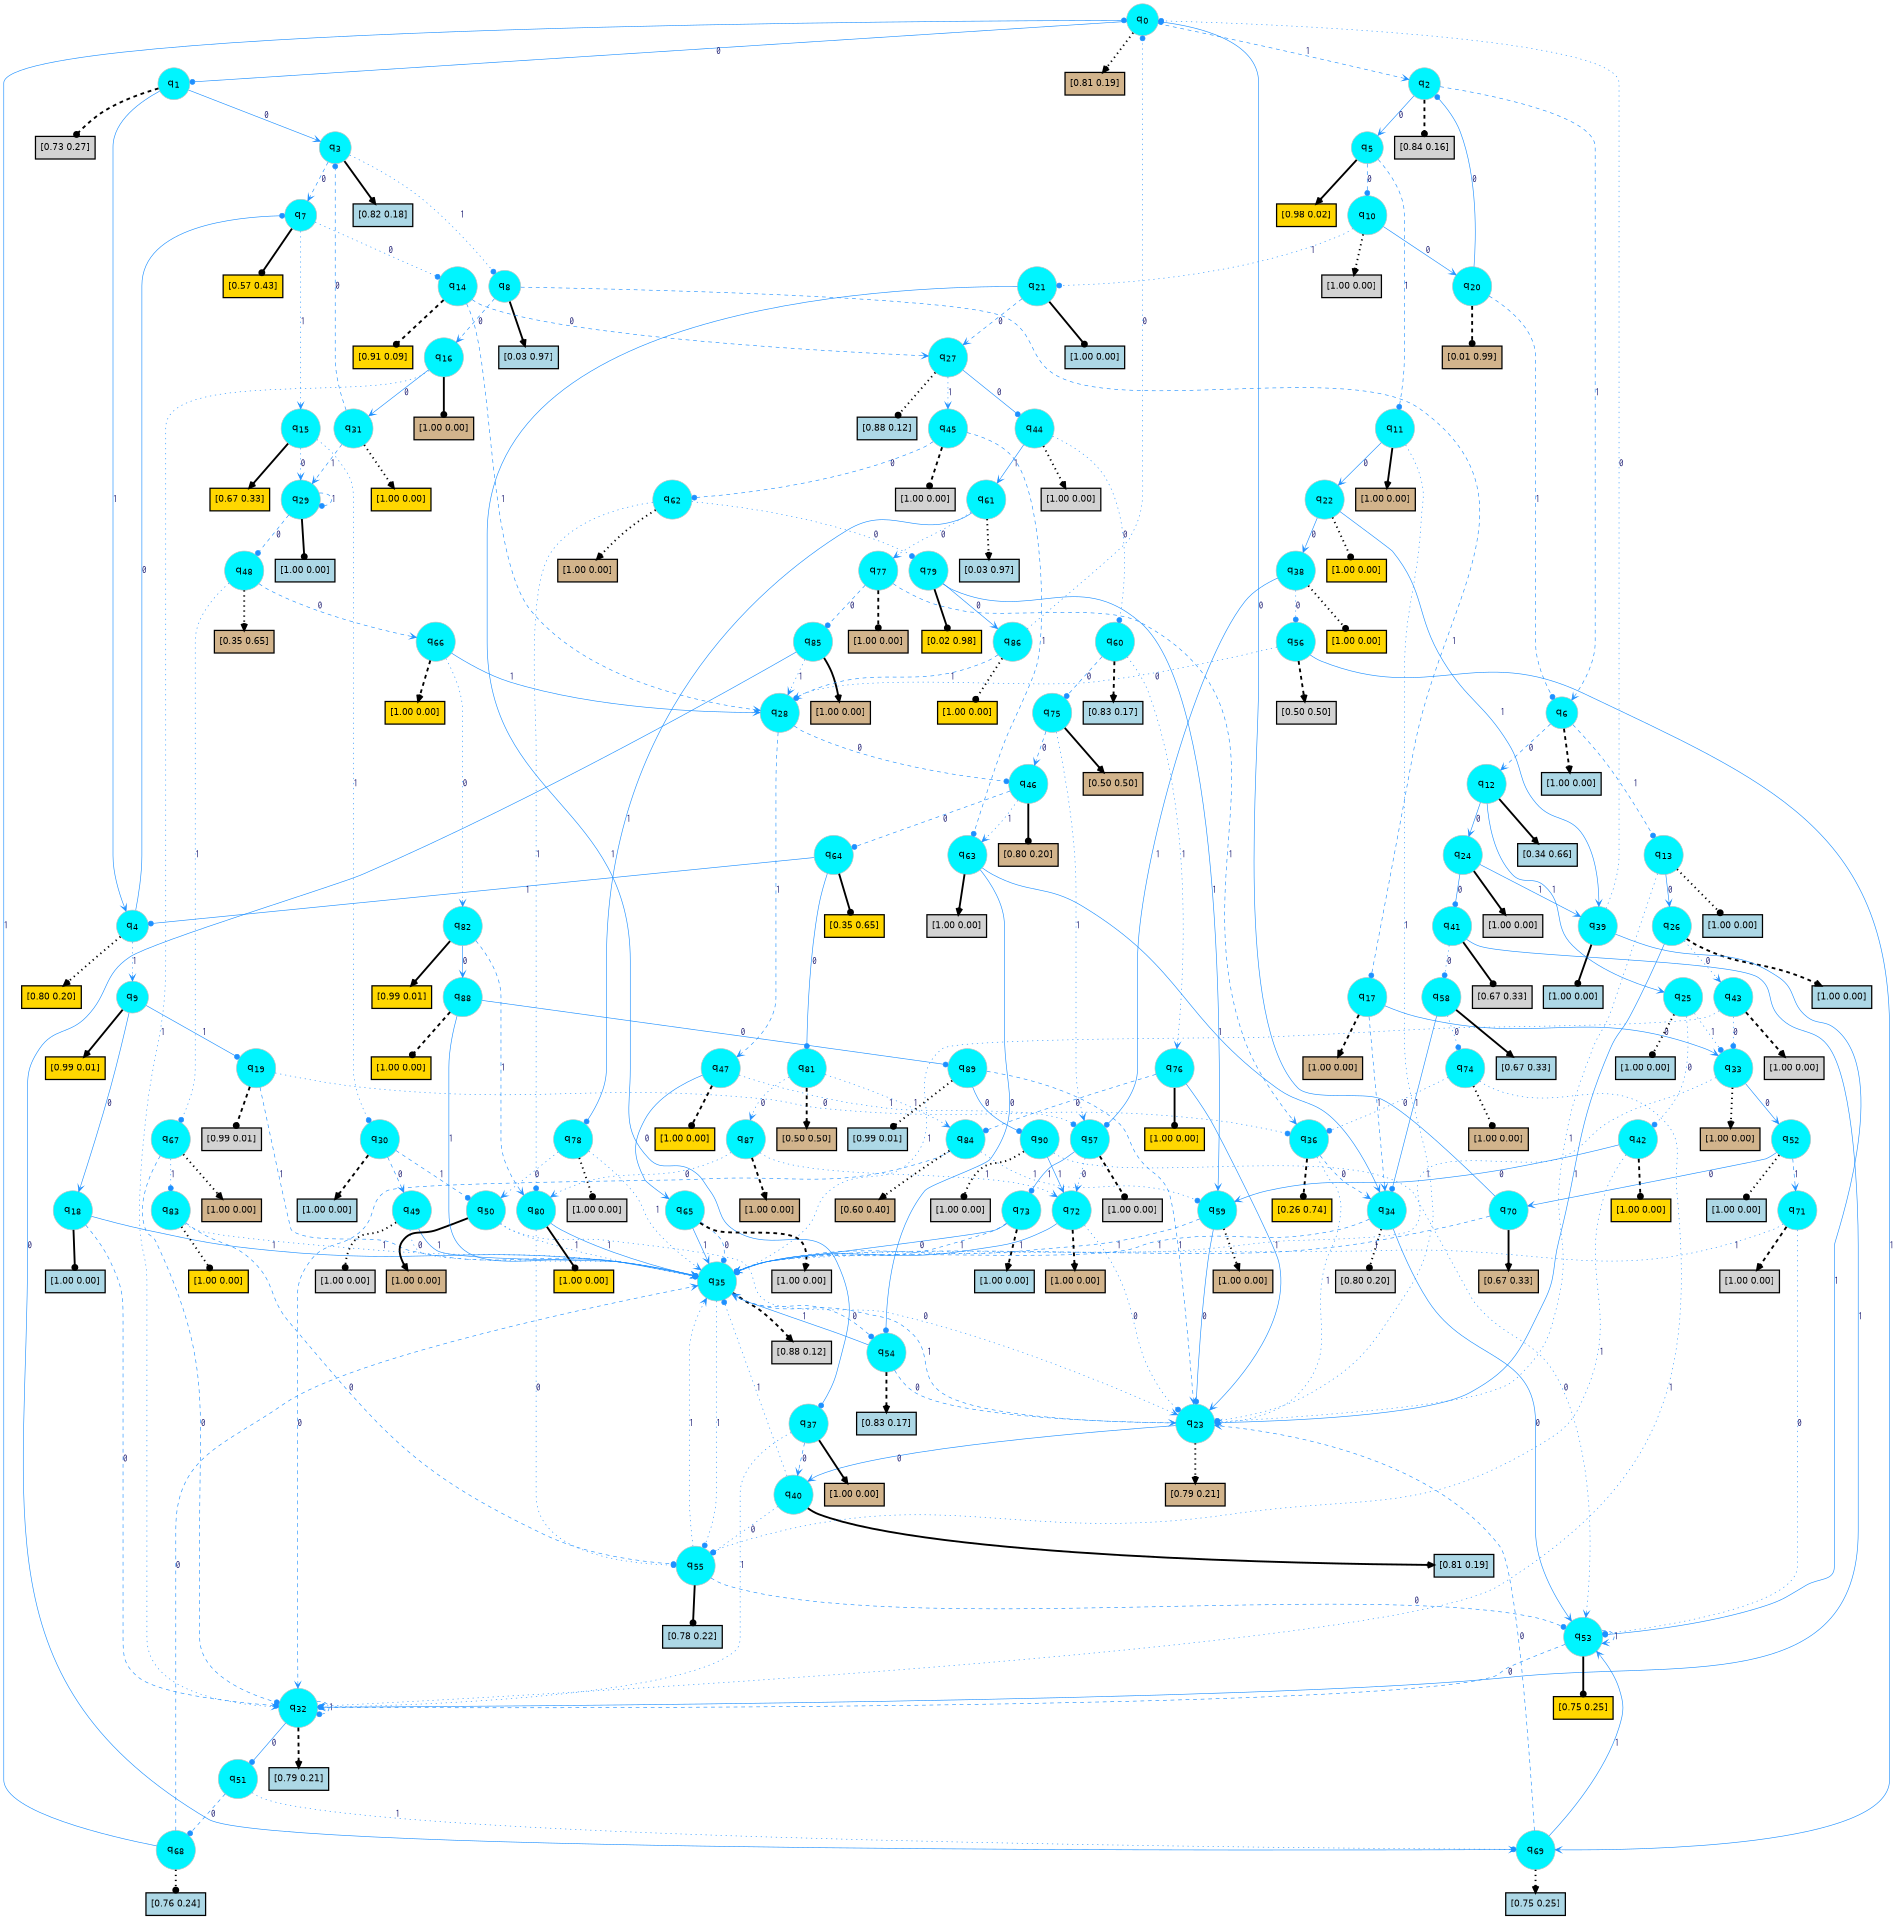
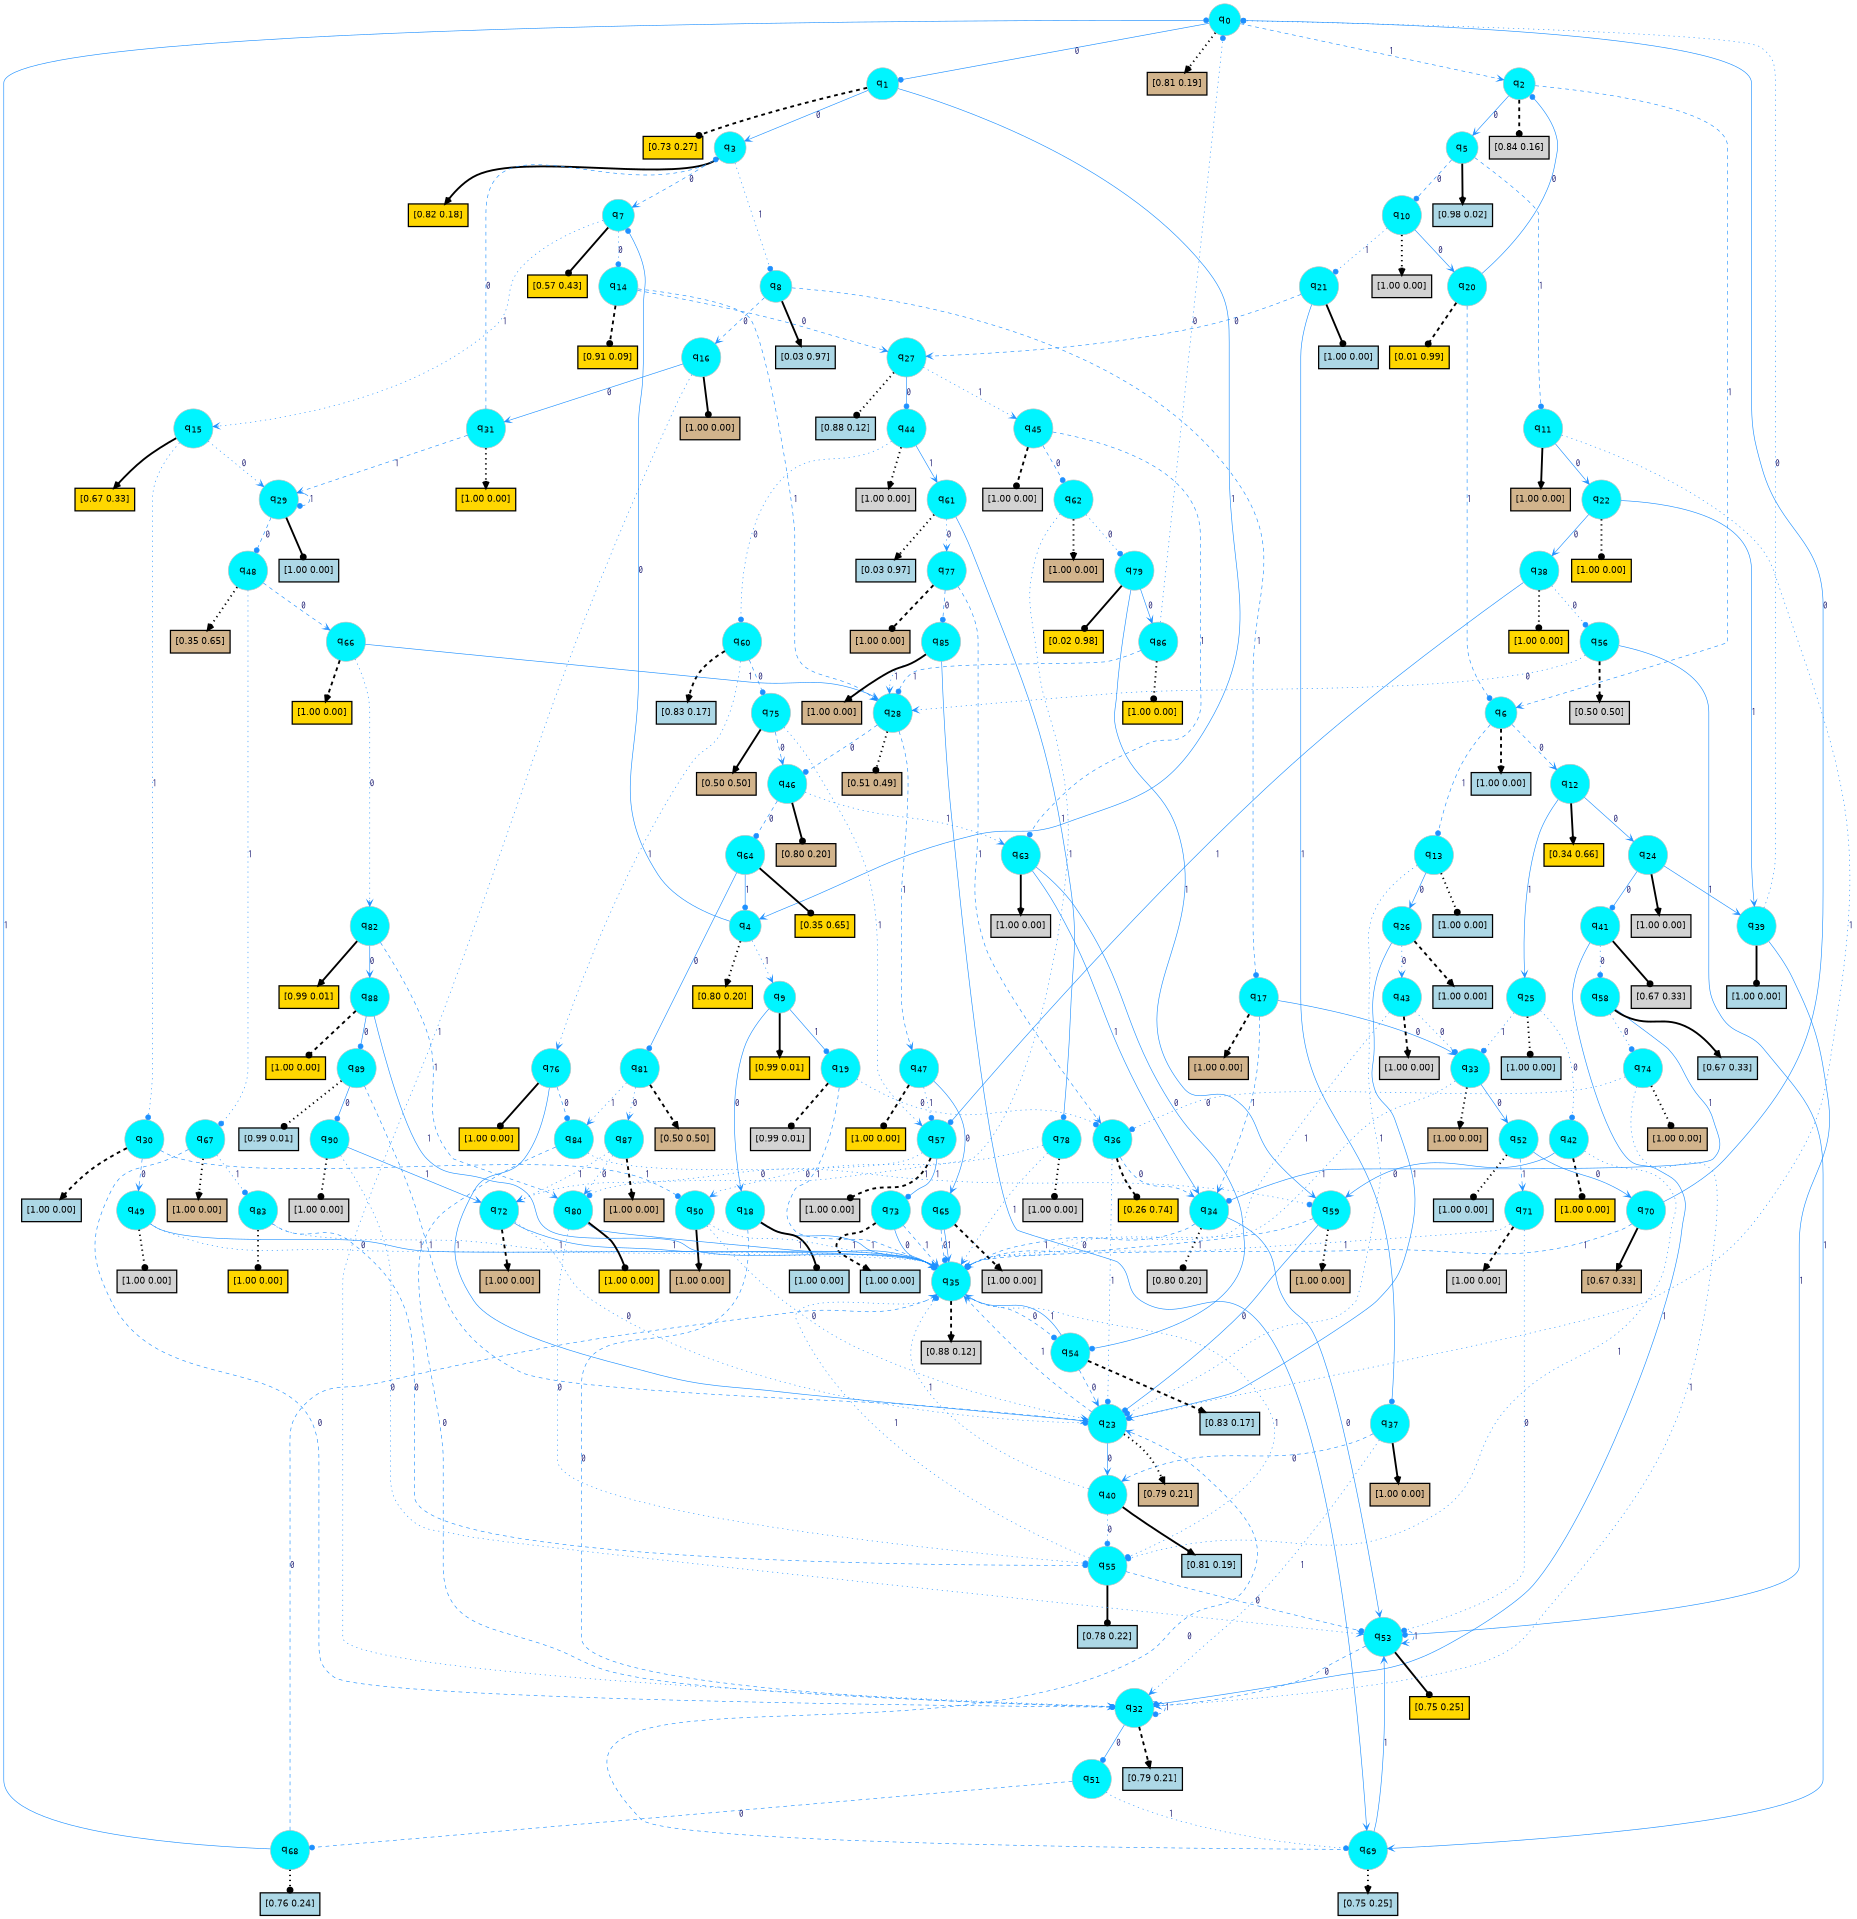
(65, 148) -> (673, 148)
(383, 215) -> (438, 215)
(1306, 215) -> (1463, 215)
(1472, 357) -> (1419, 357)
none -> (872, 784)
(1547, 855) -> (1574, 855)
(865, 1210) -> none
